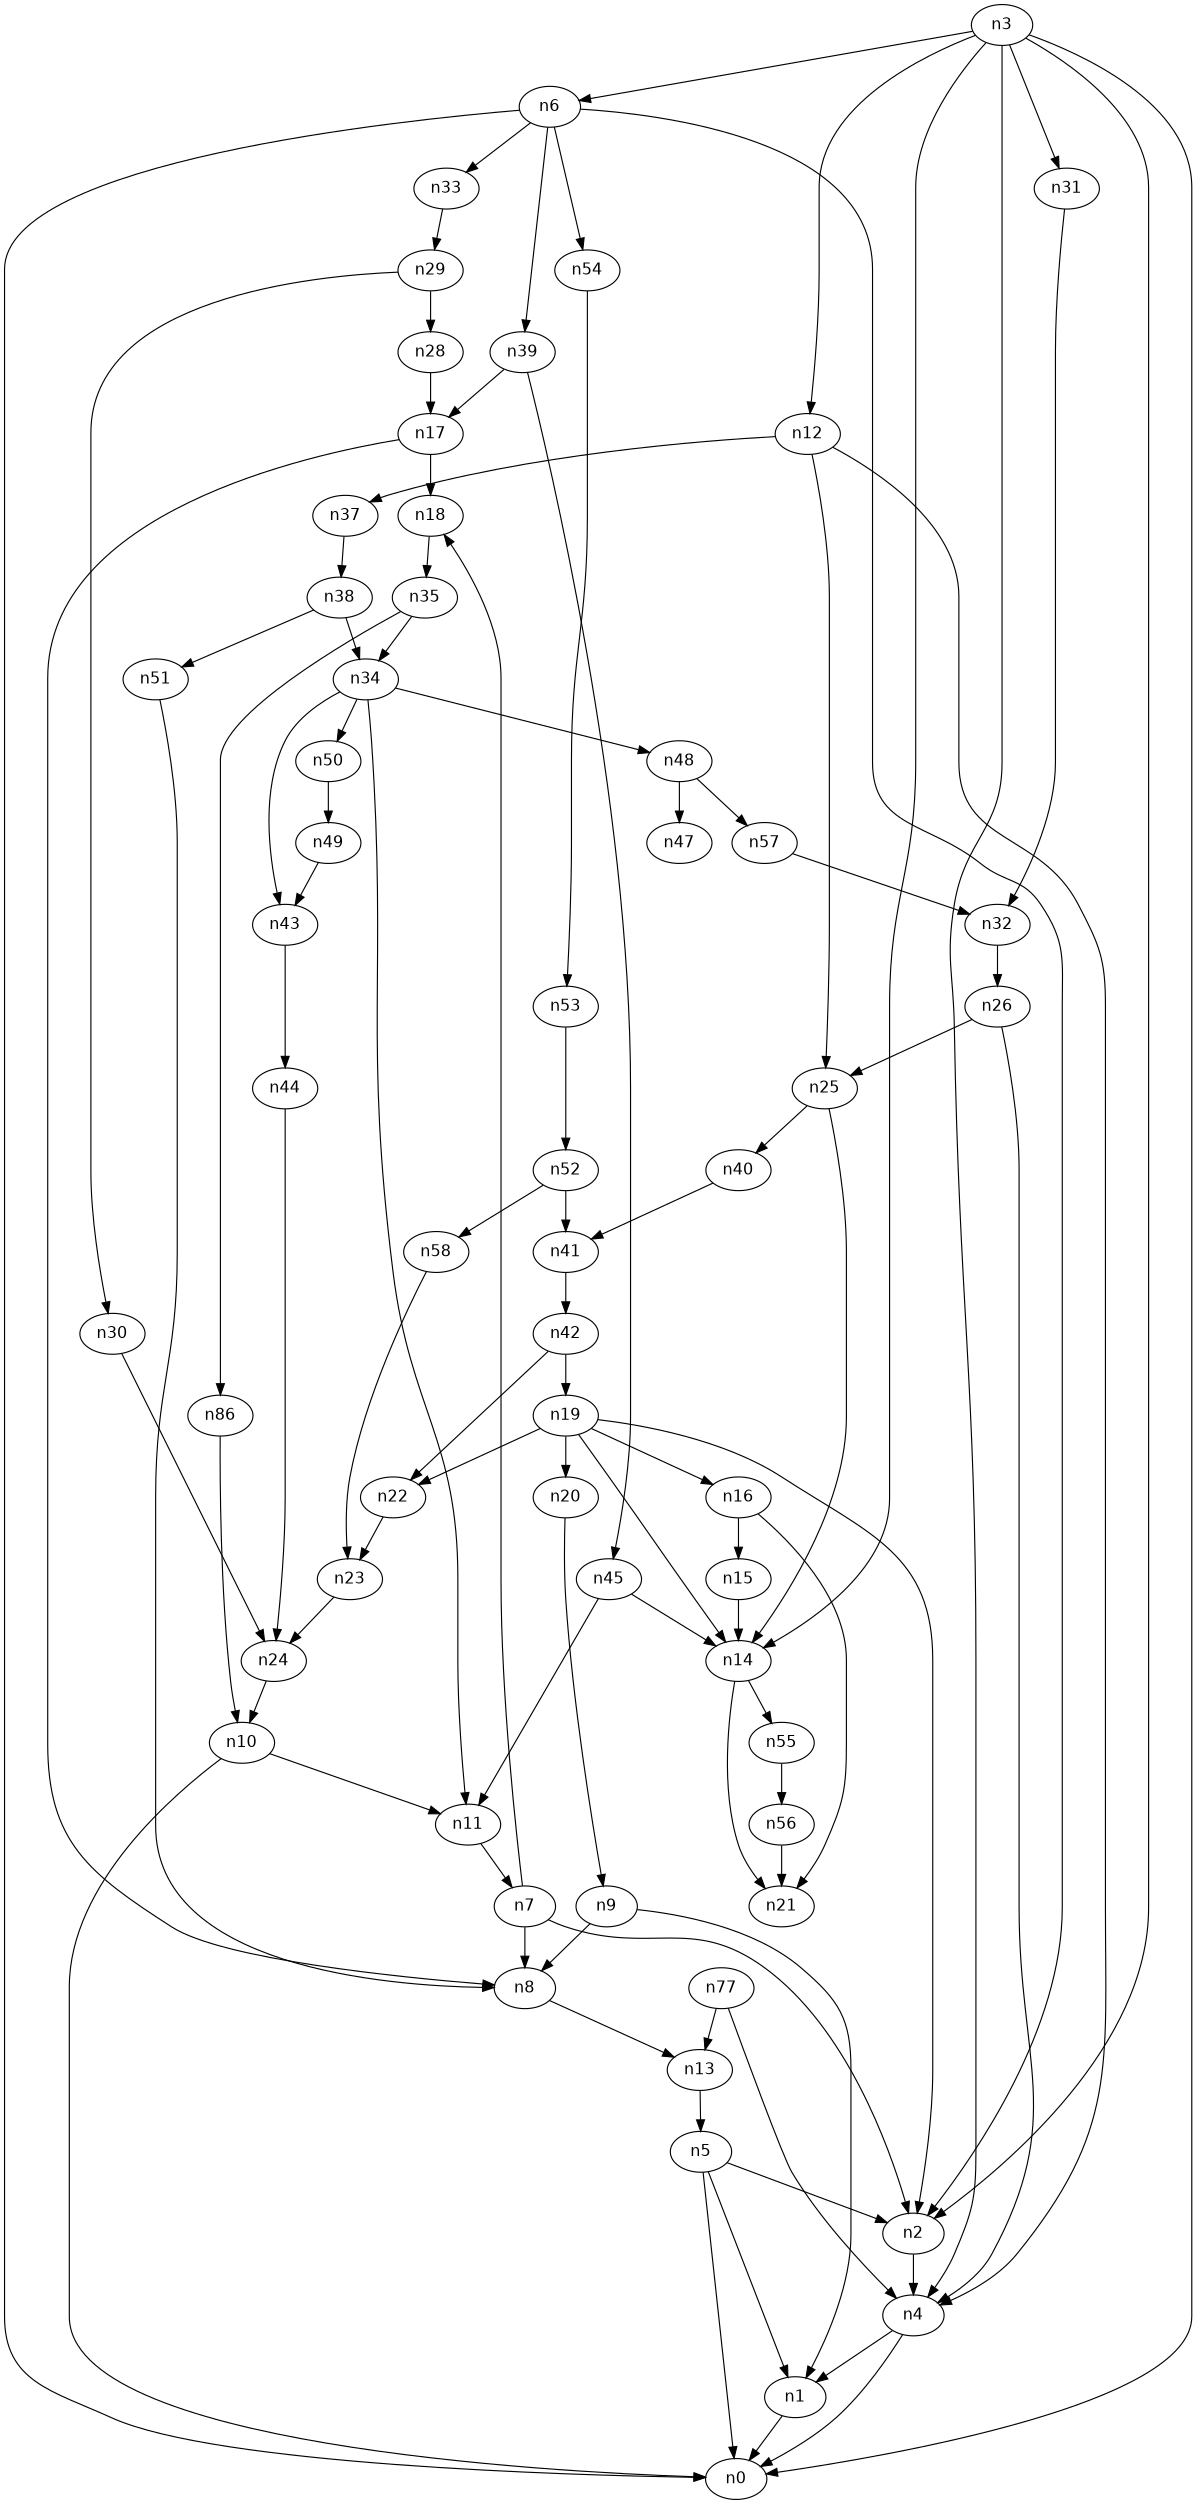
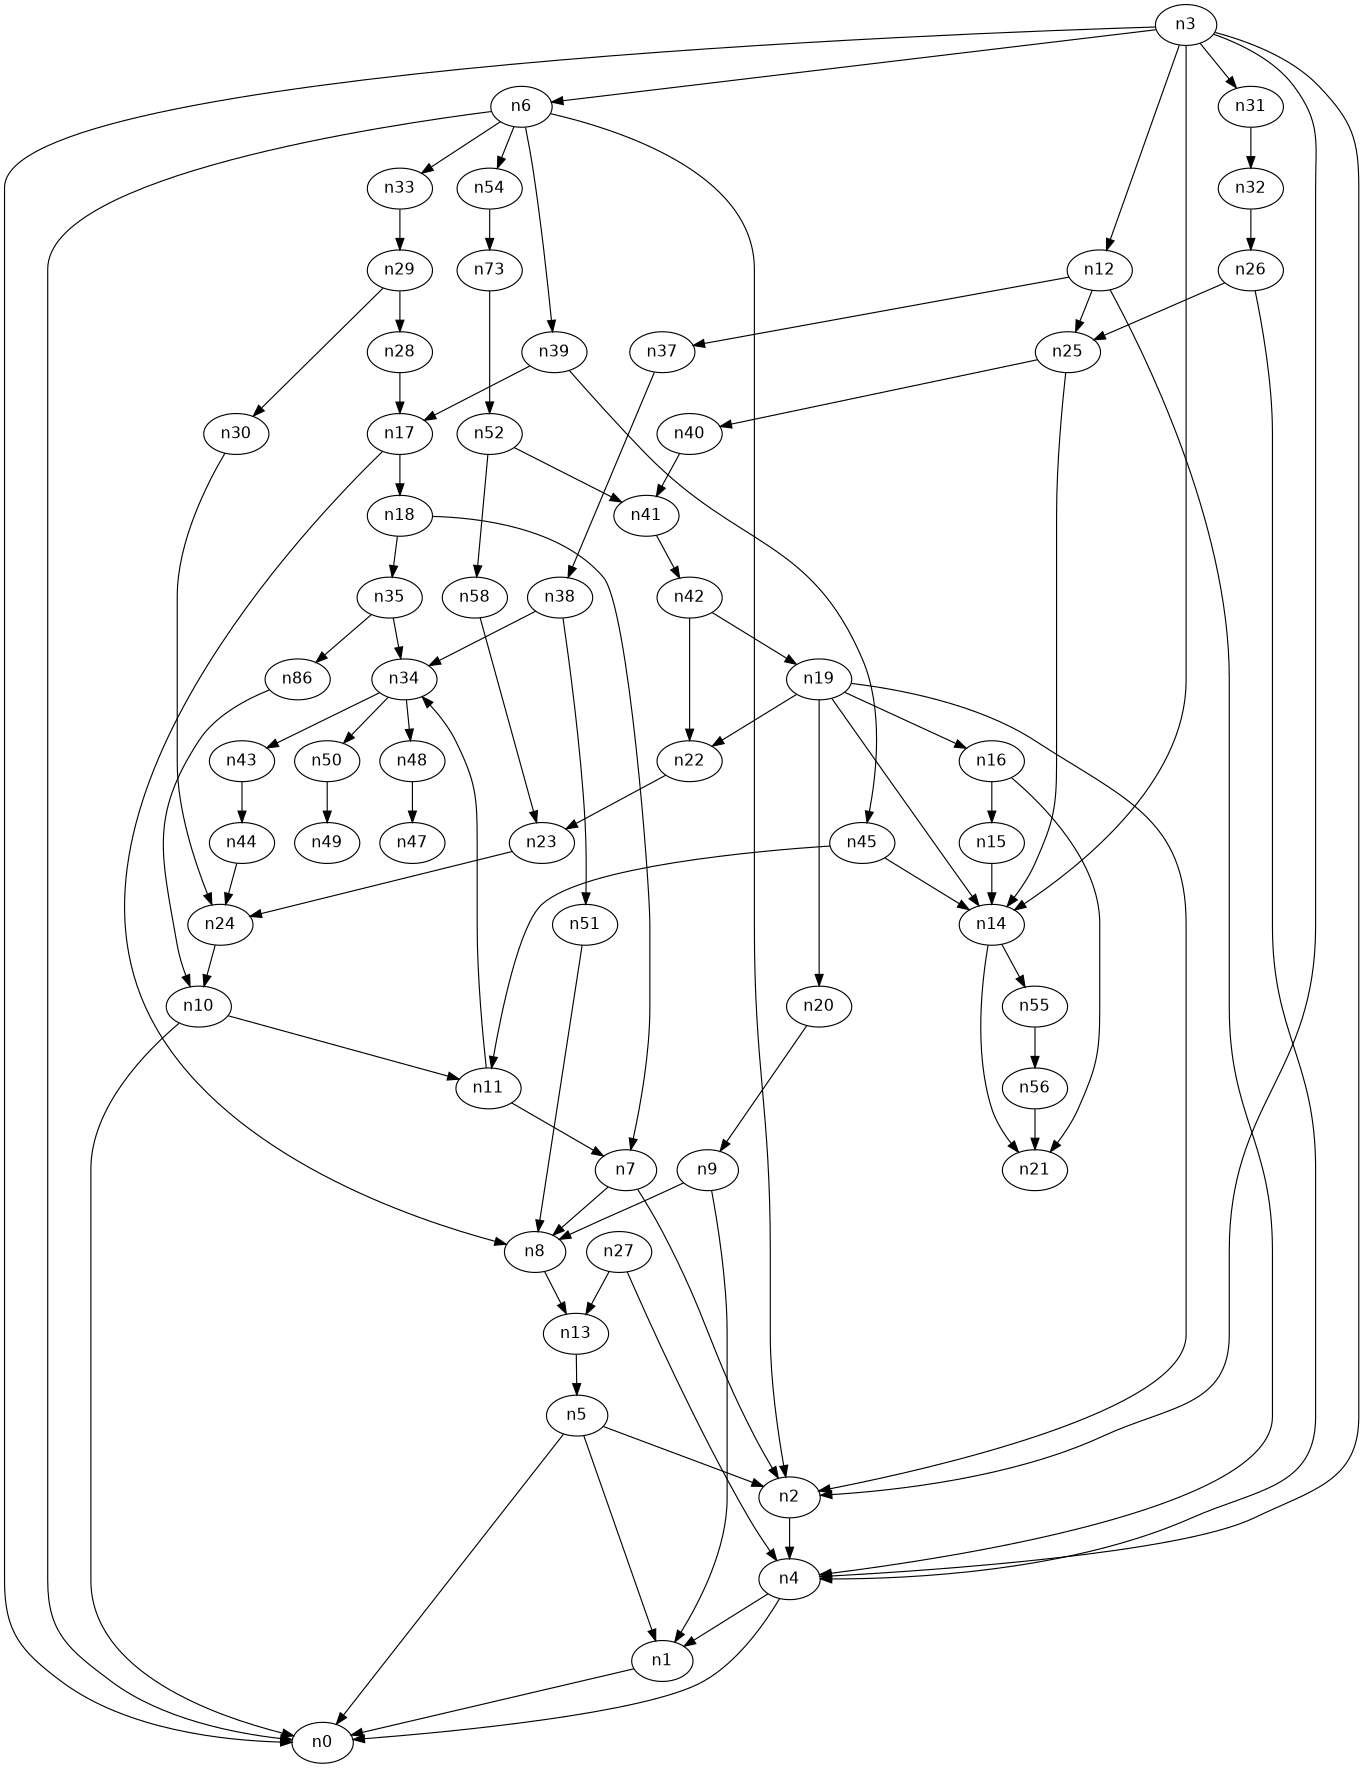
(765, 843) -> none
(310, 879) -> none
(566, 1007) -> (490, 270)
(501, 1244) -> (638, 764)
(391, 1250) -> (477, 881)
(721, 1988) -> (619, 1252)
